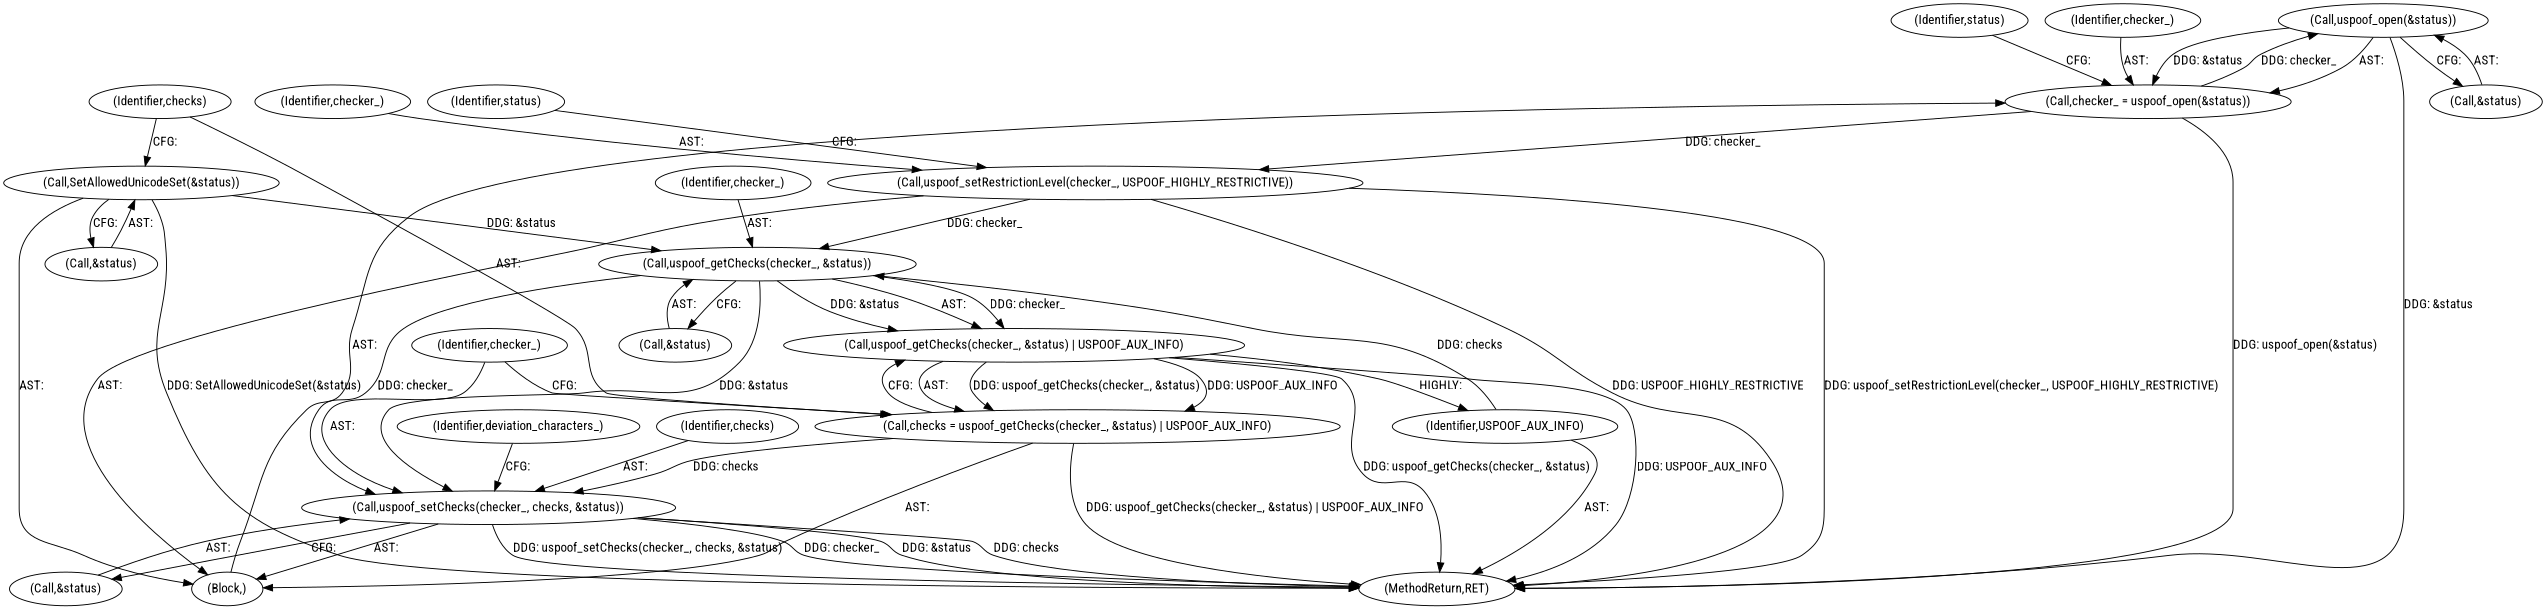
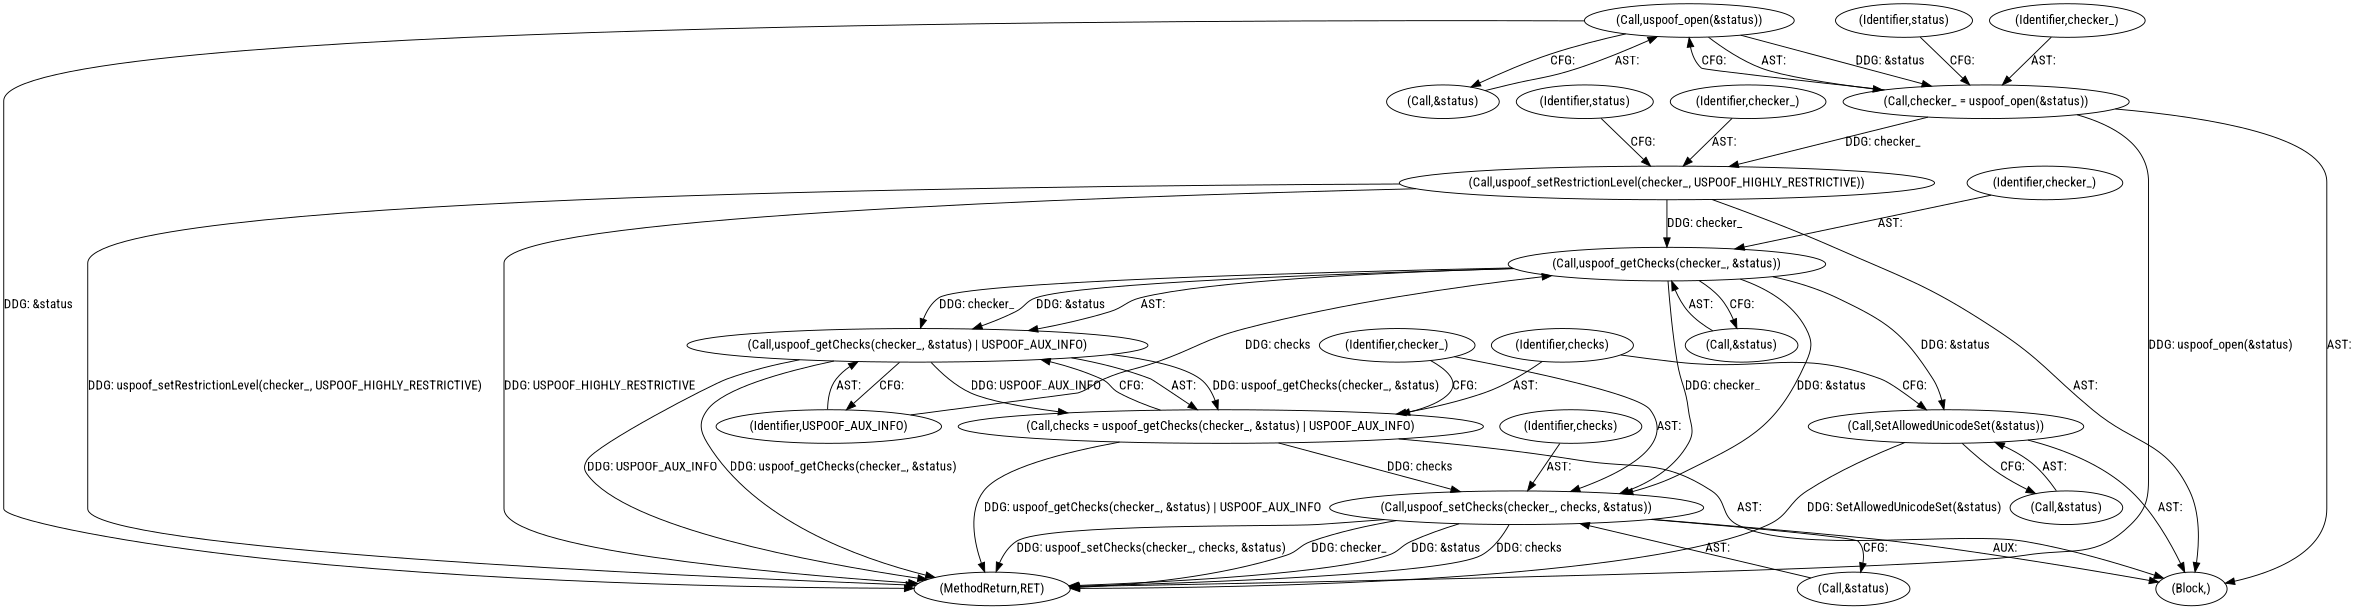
(2299, 61) -> (1715, 61)
(990, 132) -> (2327, 291)
(442, 223) -> (1874, 317)
(1442, 386) -> (893, 386)
(519, 427) -> none
(1563, 515) -> (833, 385)
(388, 548) -> (2007, 548)
